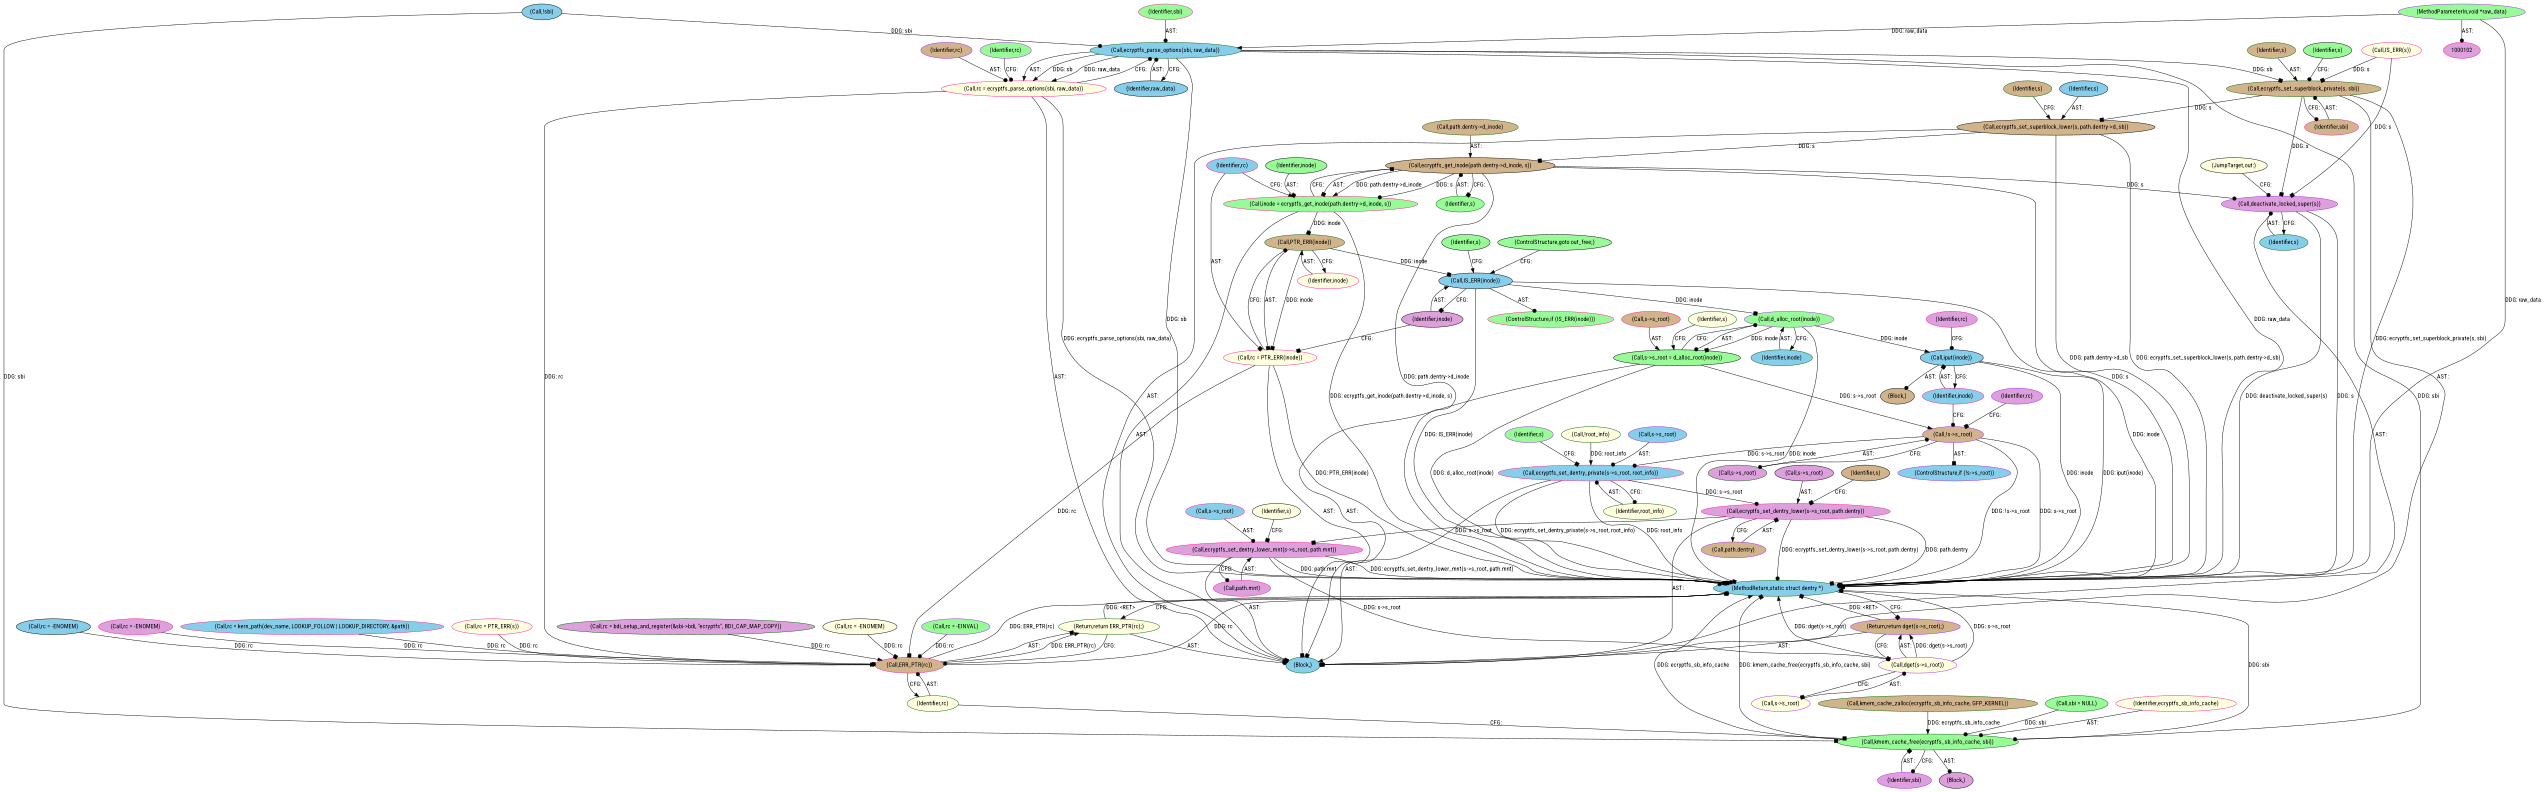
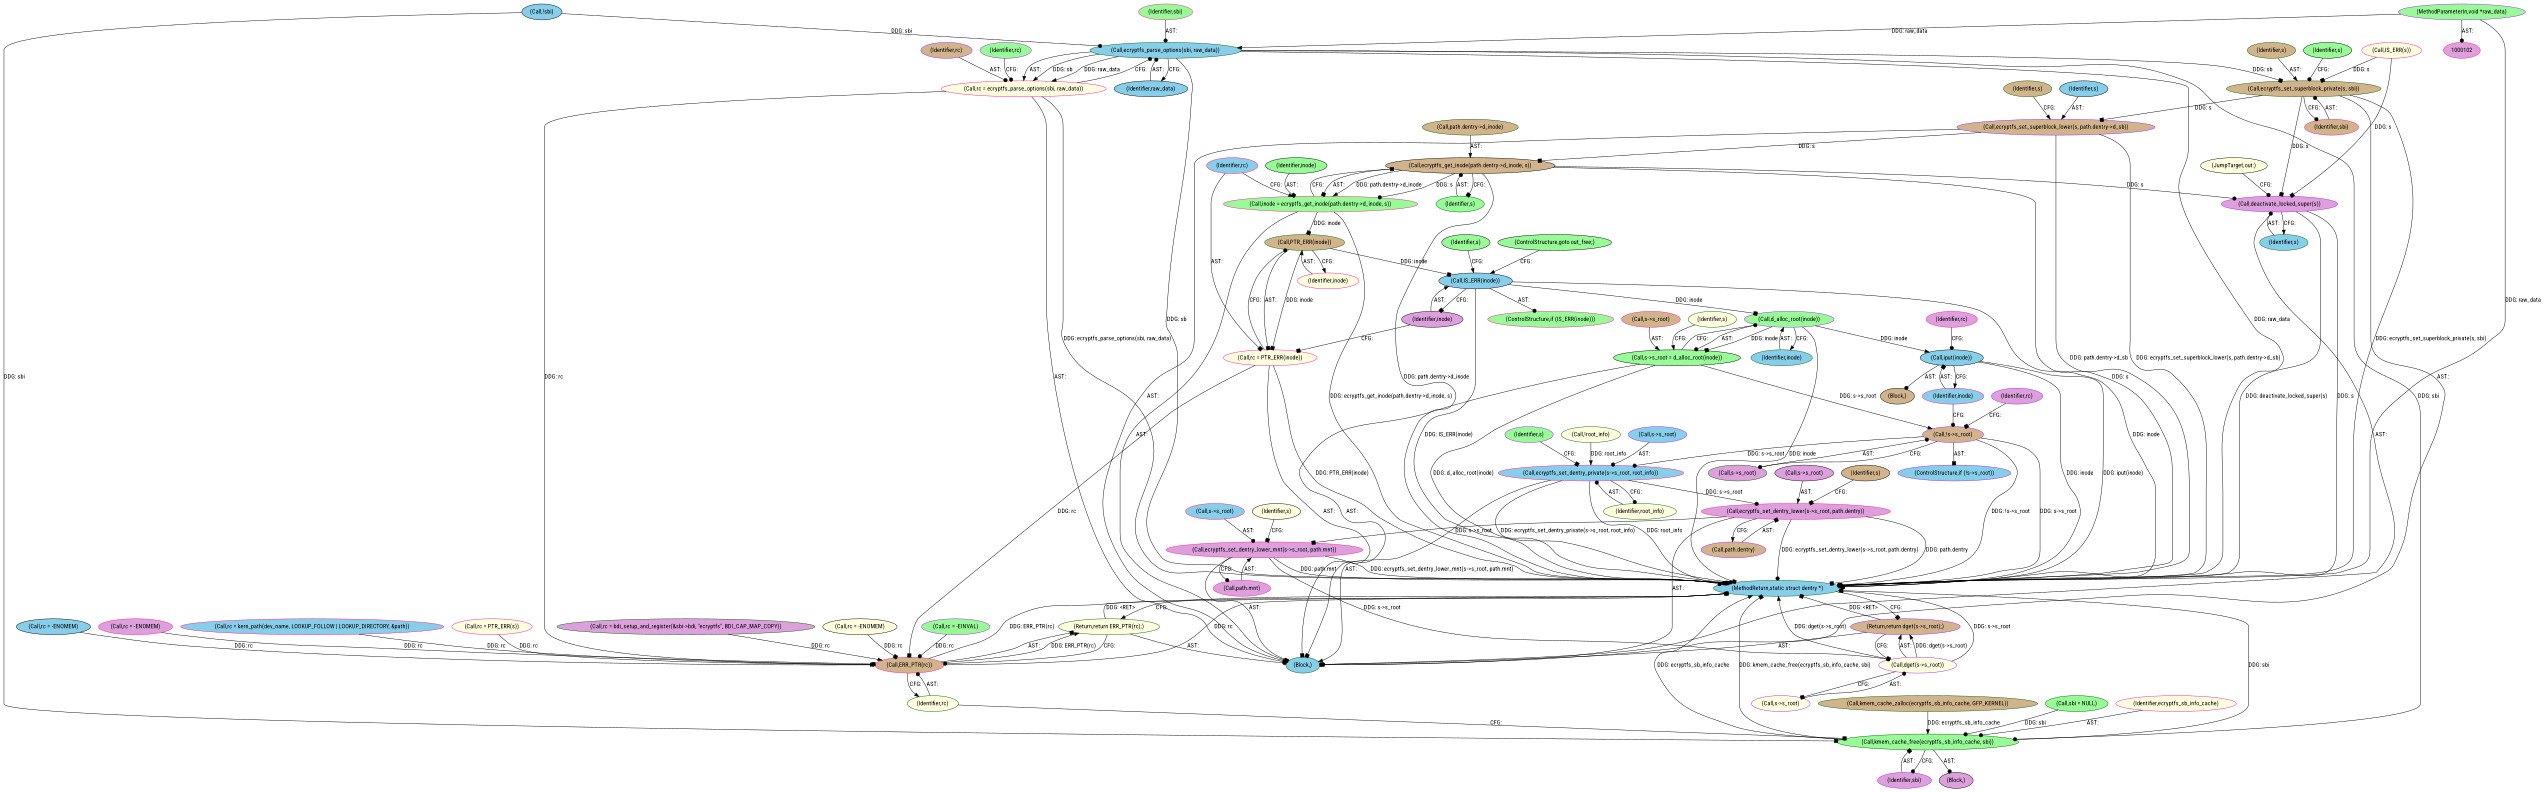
(2056, 127) -> (2056, 127)
